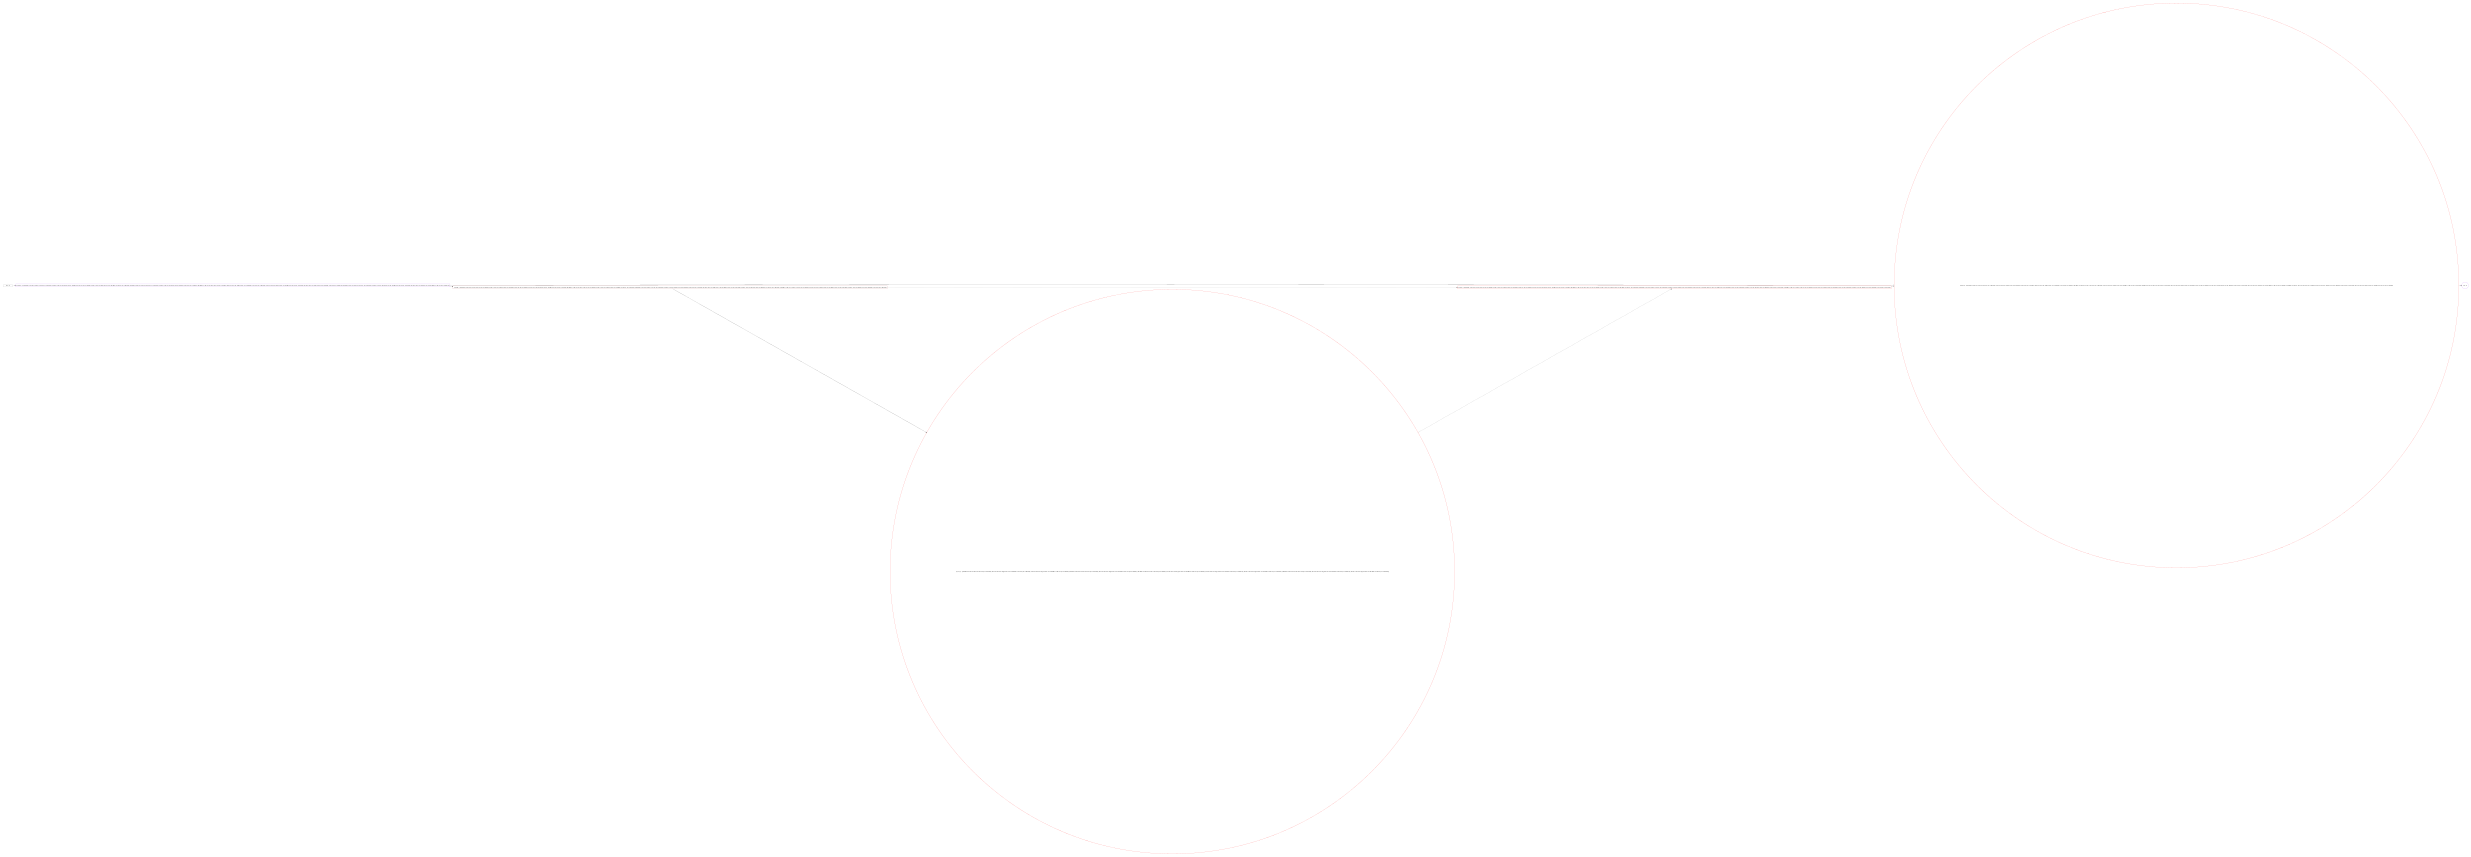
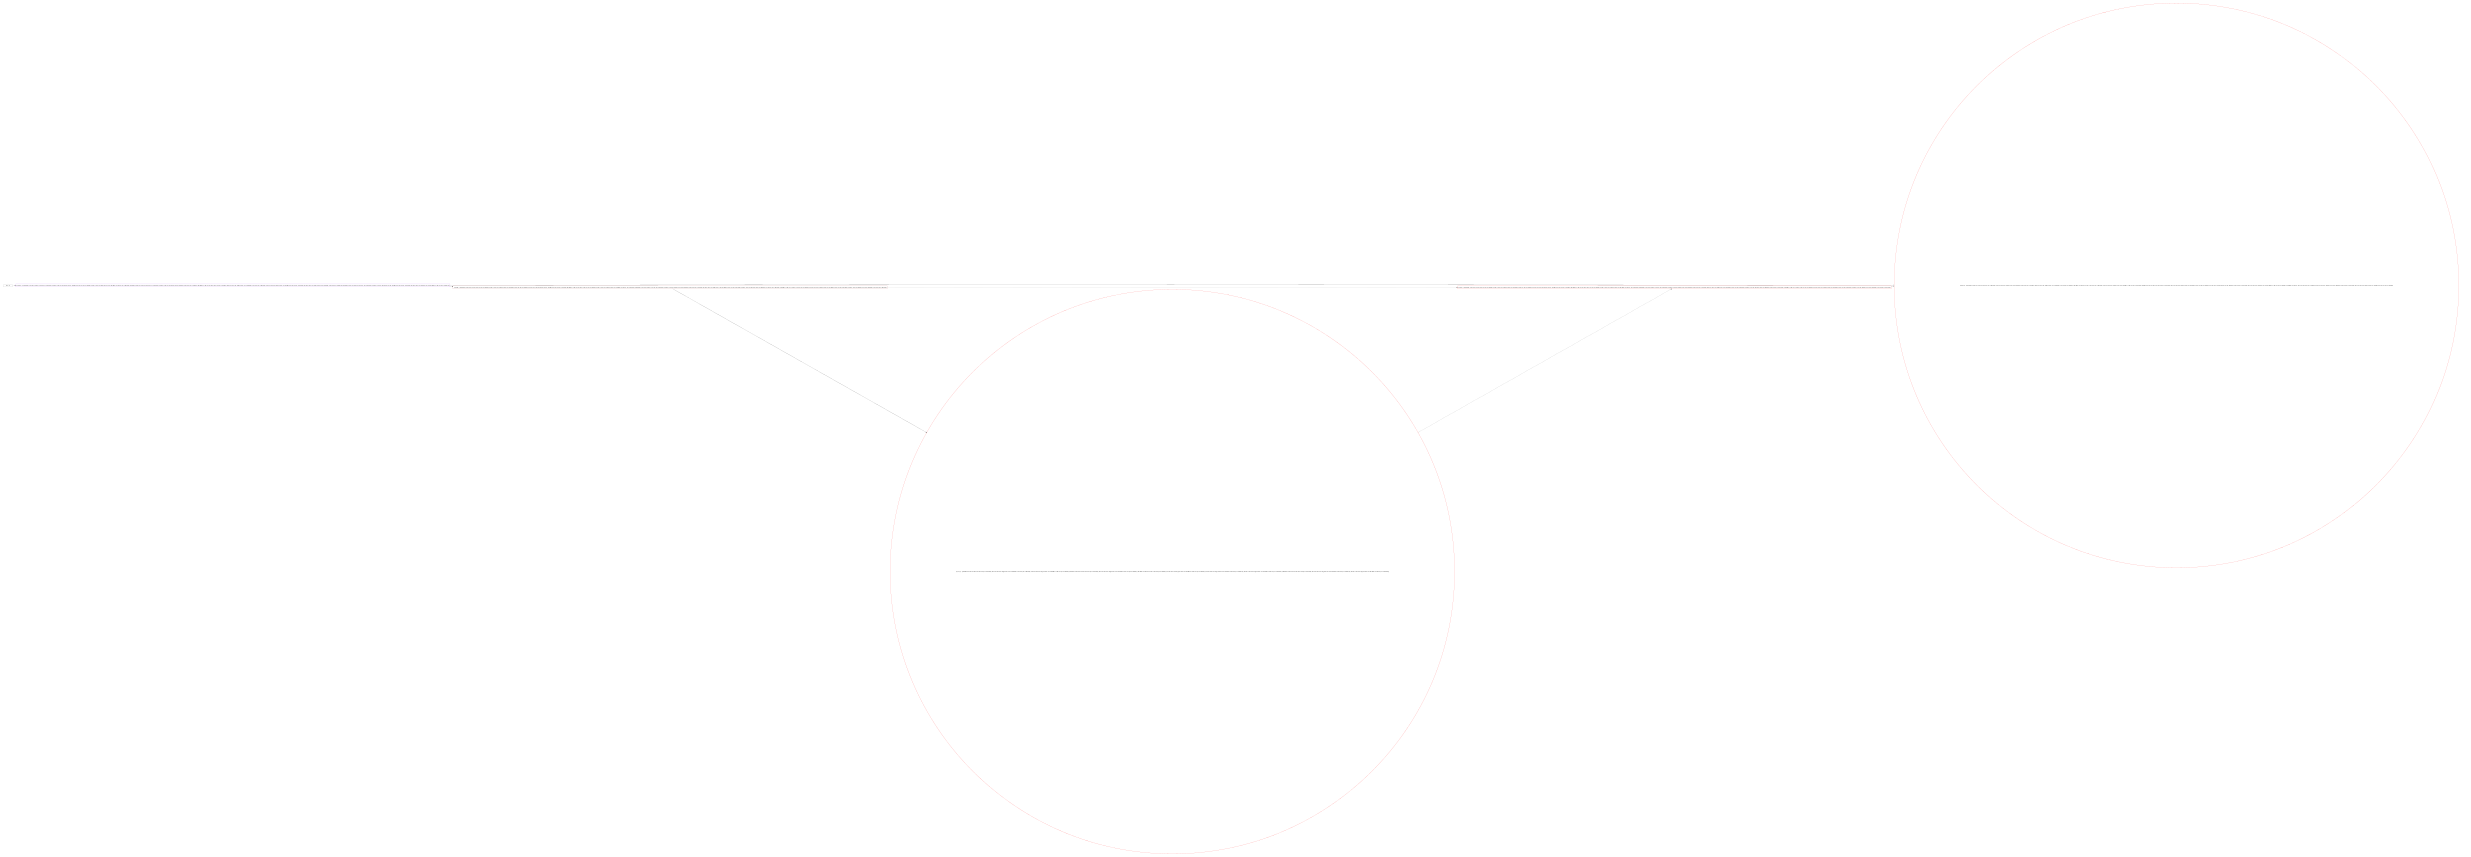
(2465, 285) -> none
